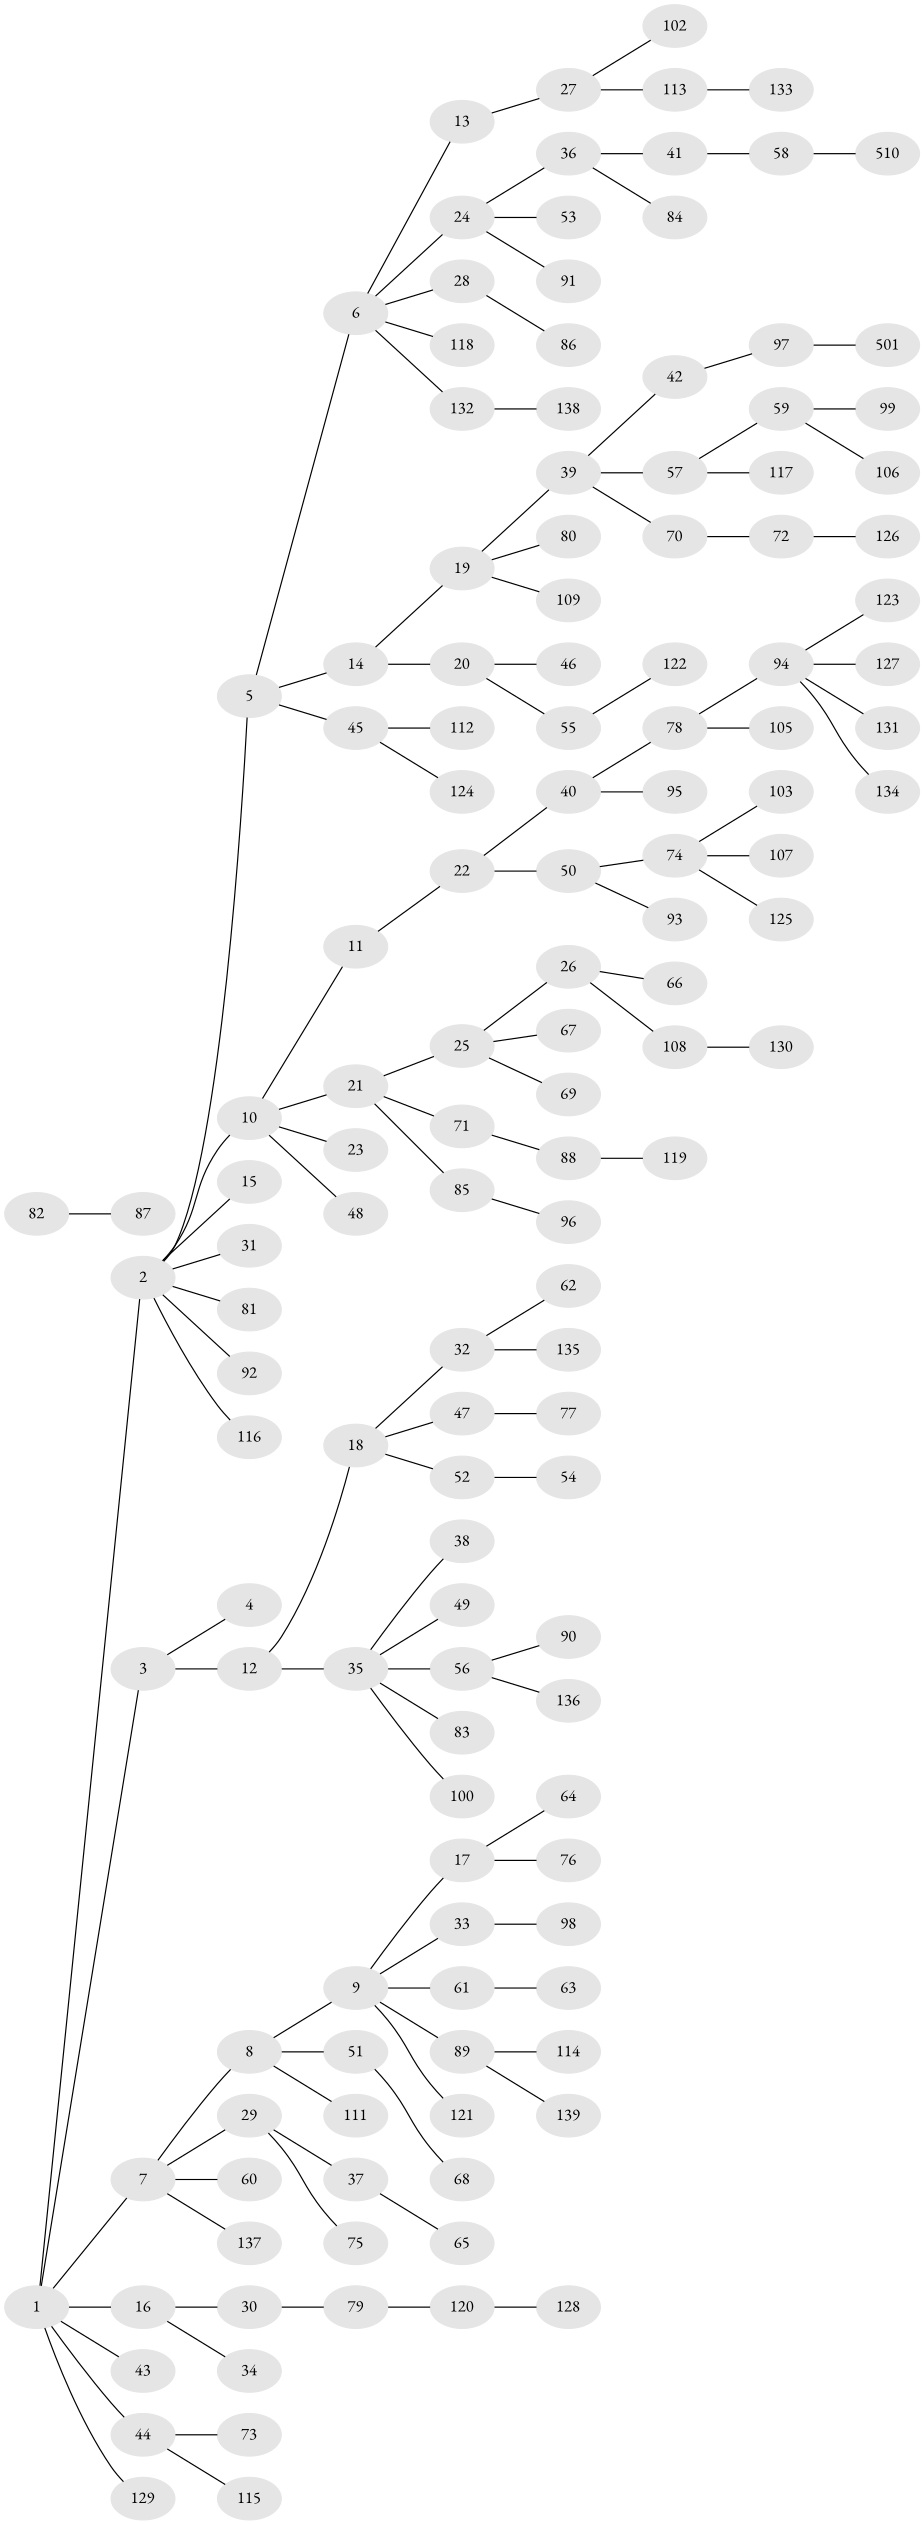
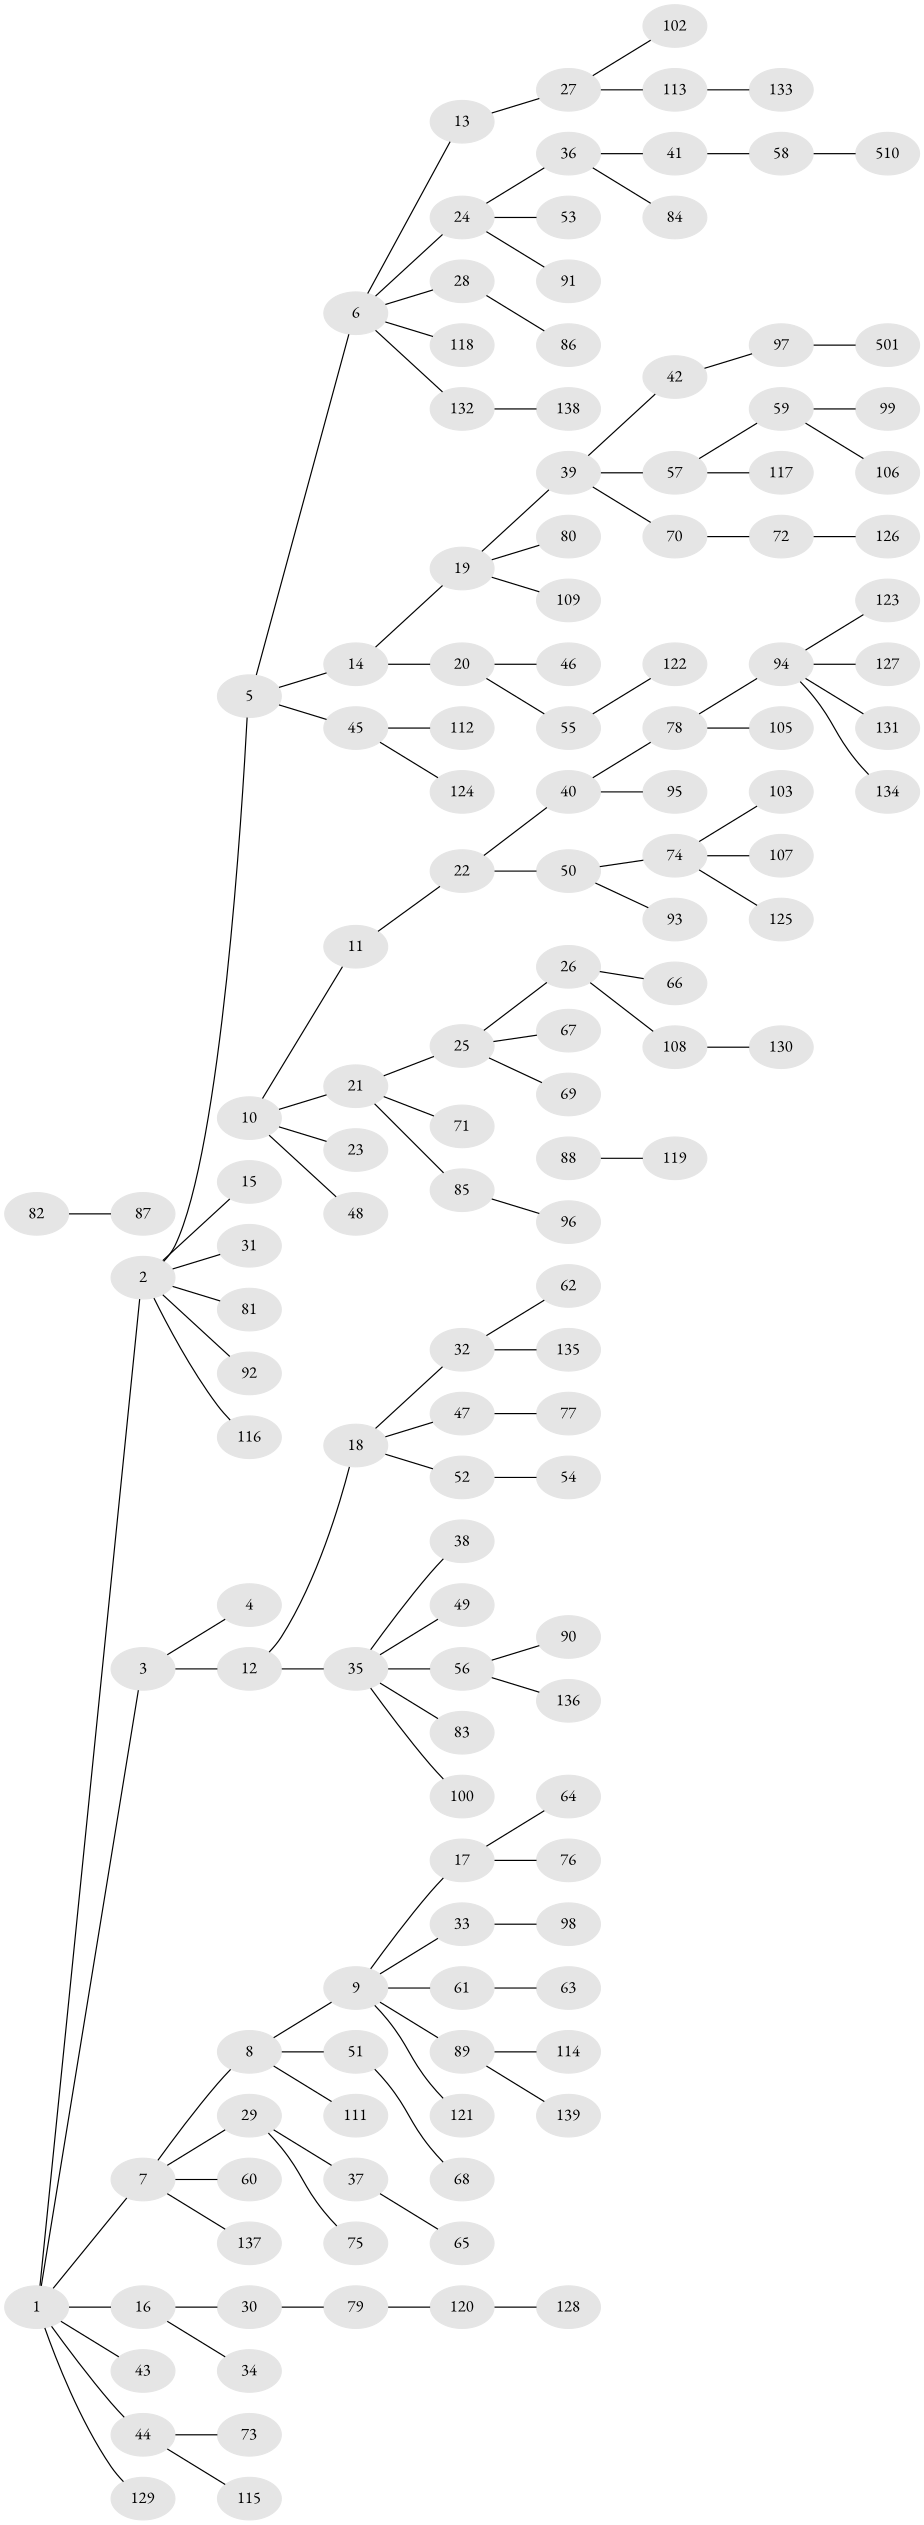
(516, 1142) -> none
(204, 1174) -> none
